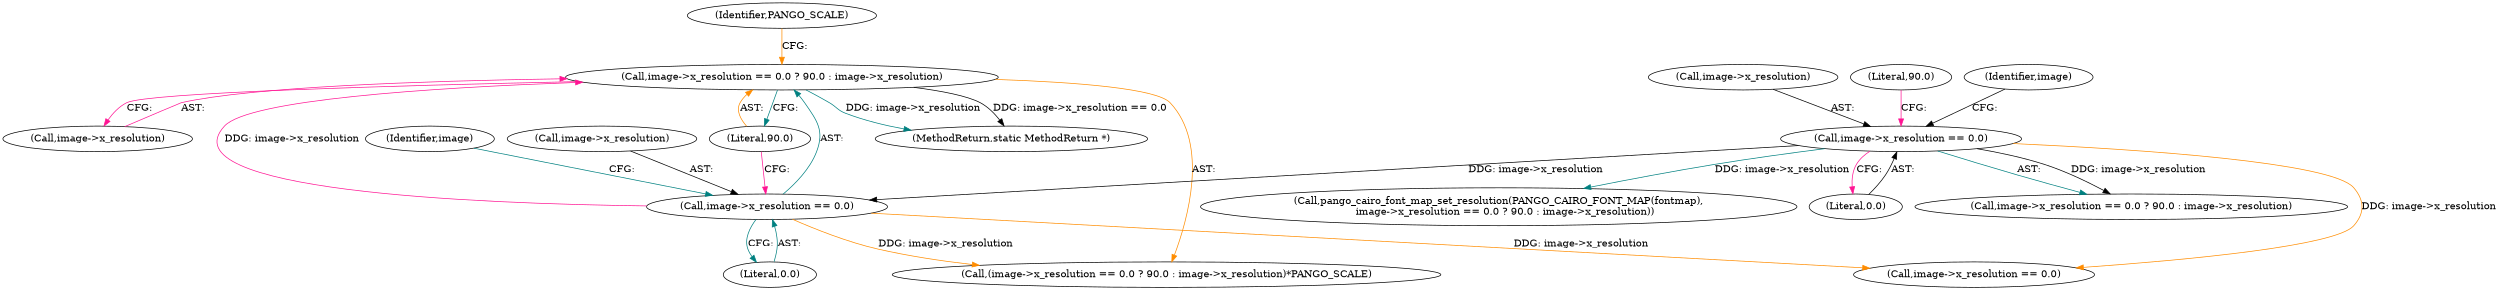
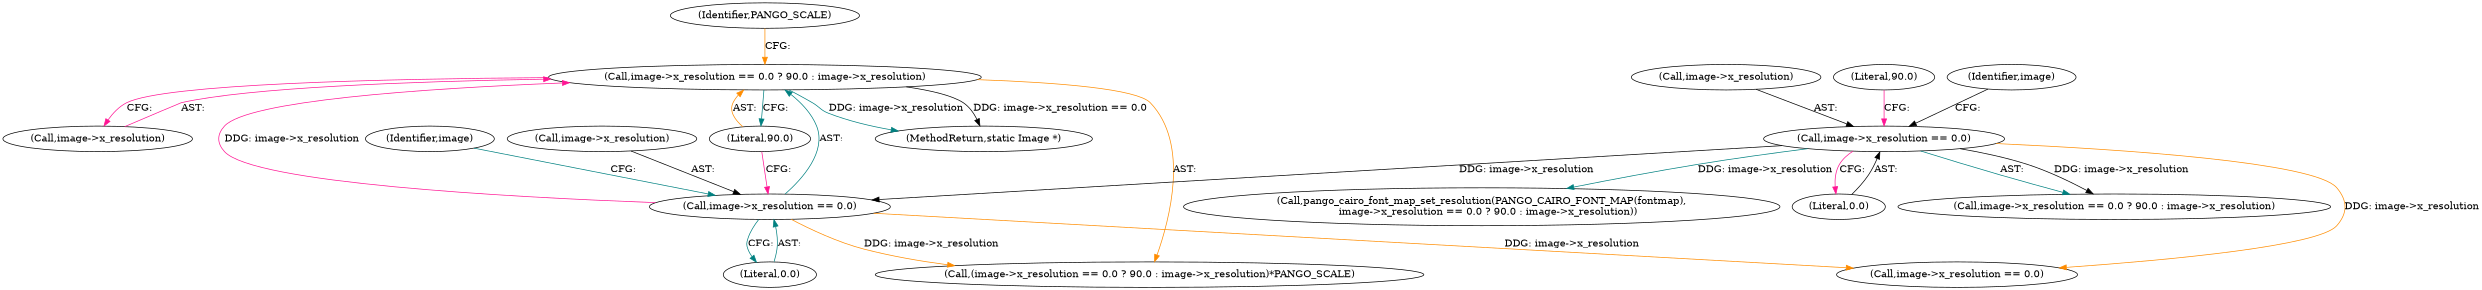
(1011, 139) -> (984, 139)
